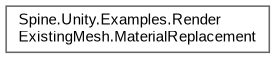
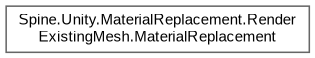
(138, 29) -> (158, 29)
